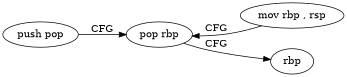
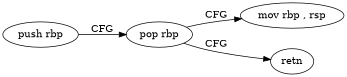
(231, 33) -> (210, 22)
(41, 35) -> (41, 35)
(292, 61) -> (292, 61)
